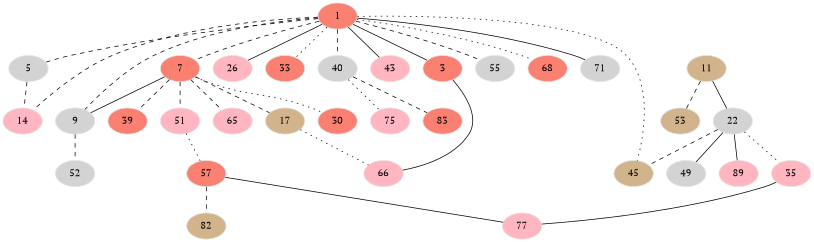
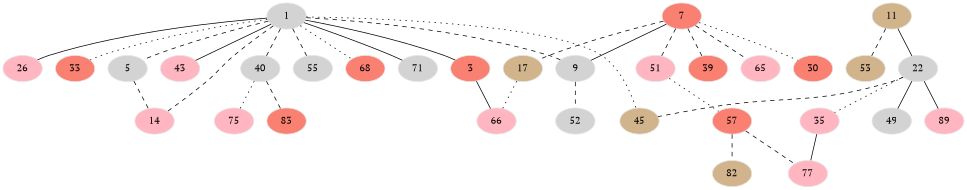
(338, 16) -> (287, 16)
(257, 38) -> none
(364, 200) -> (770, 147)
